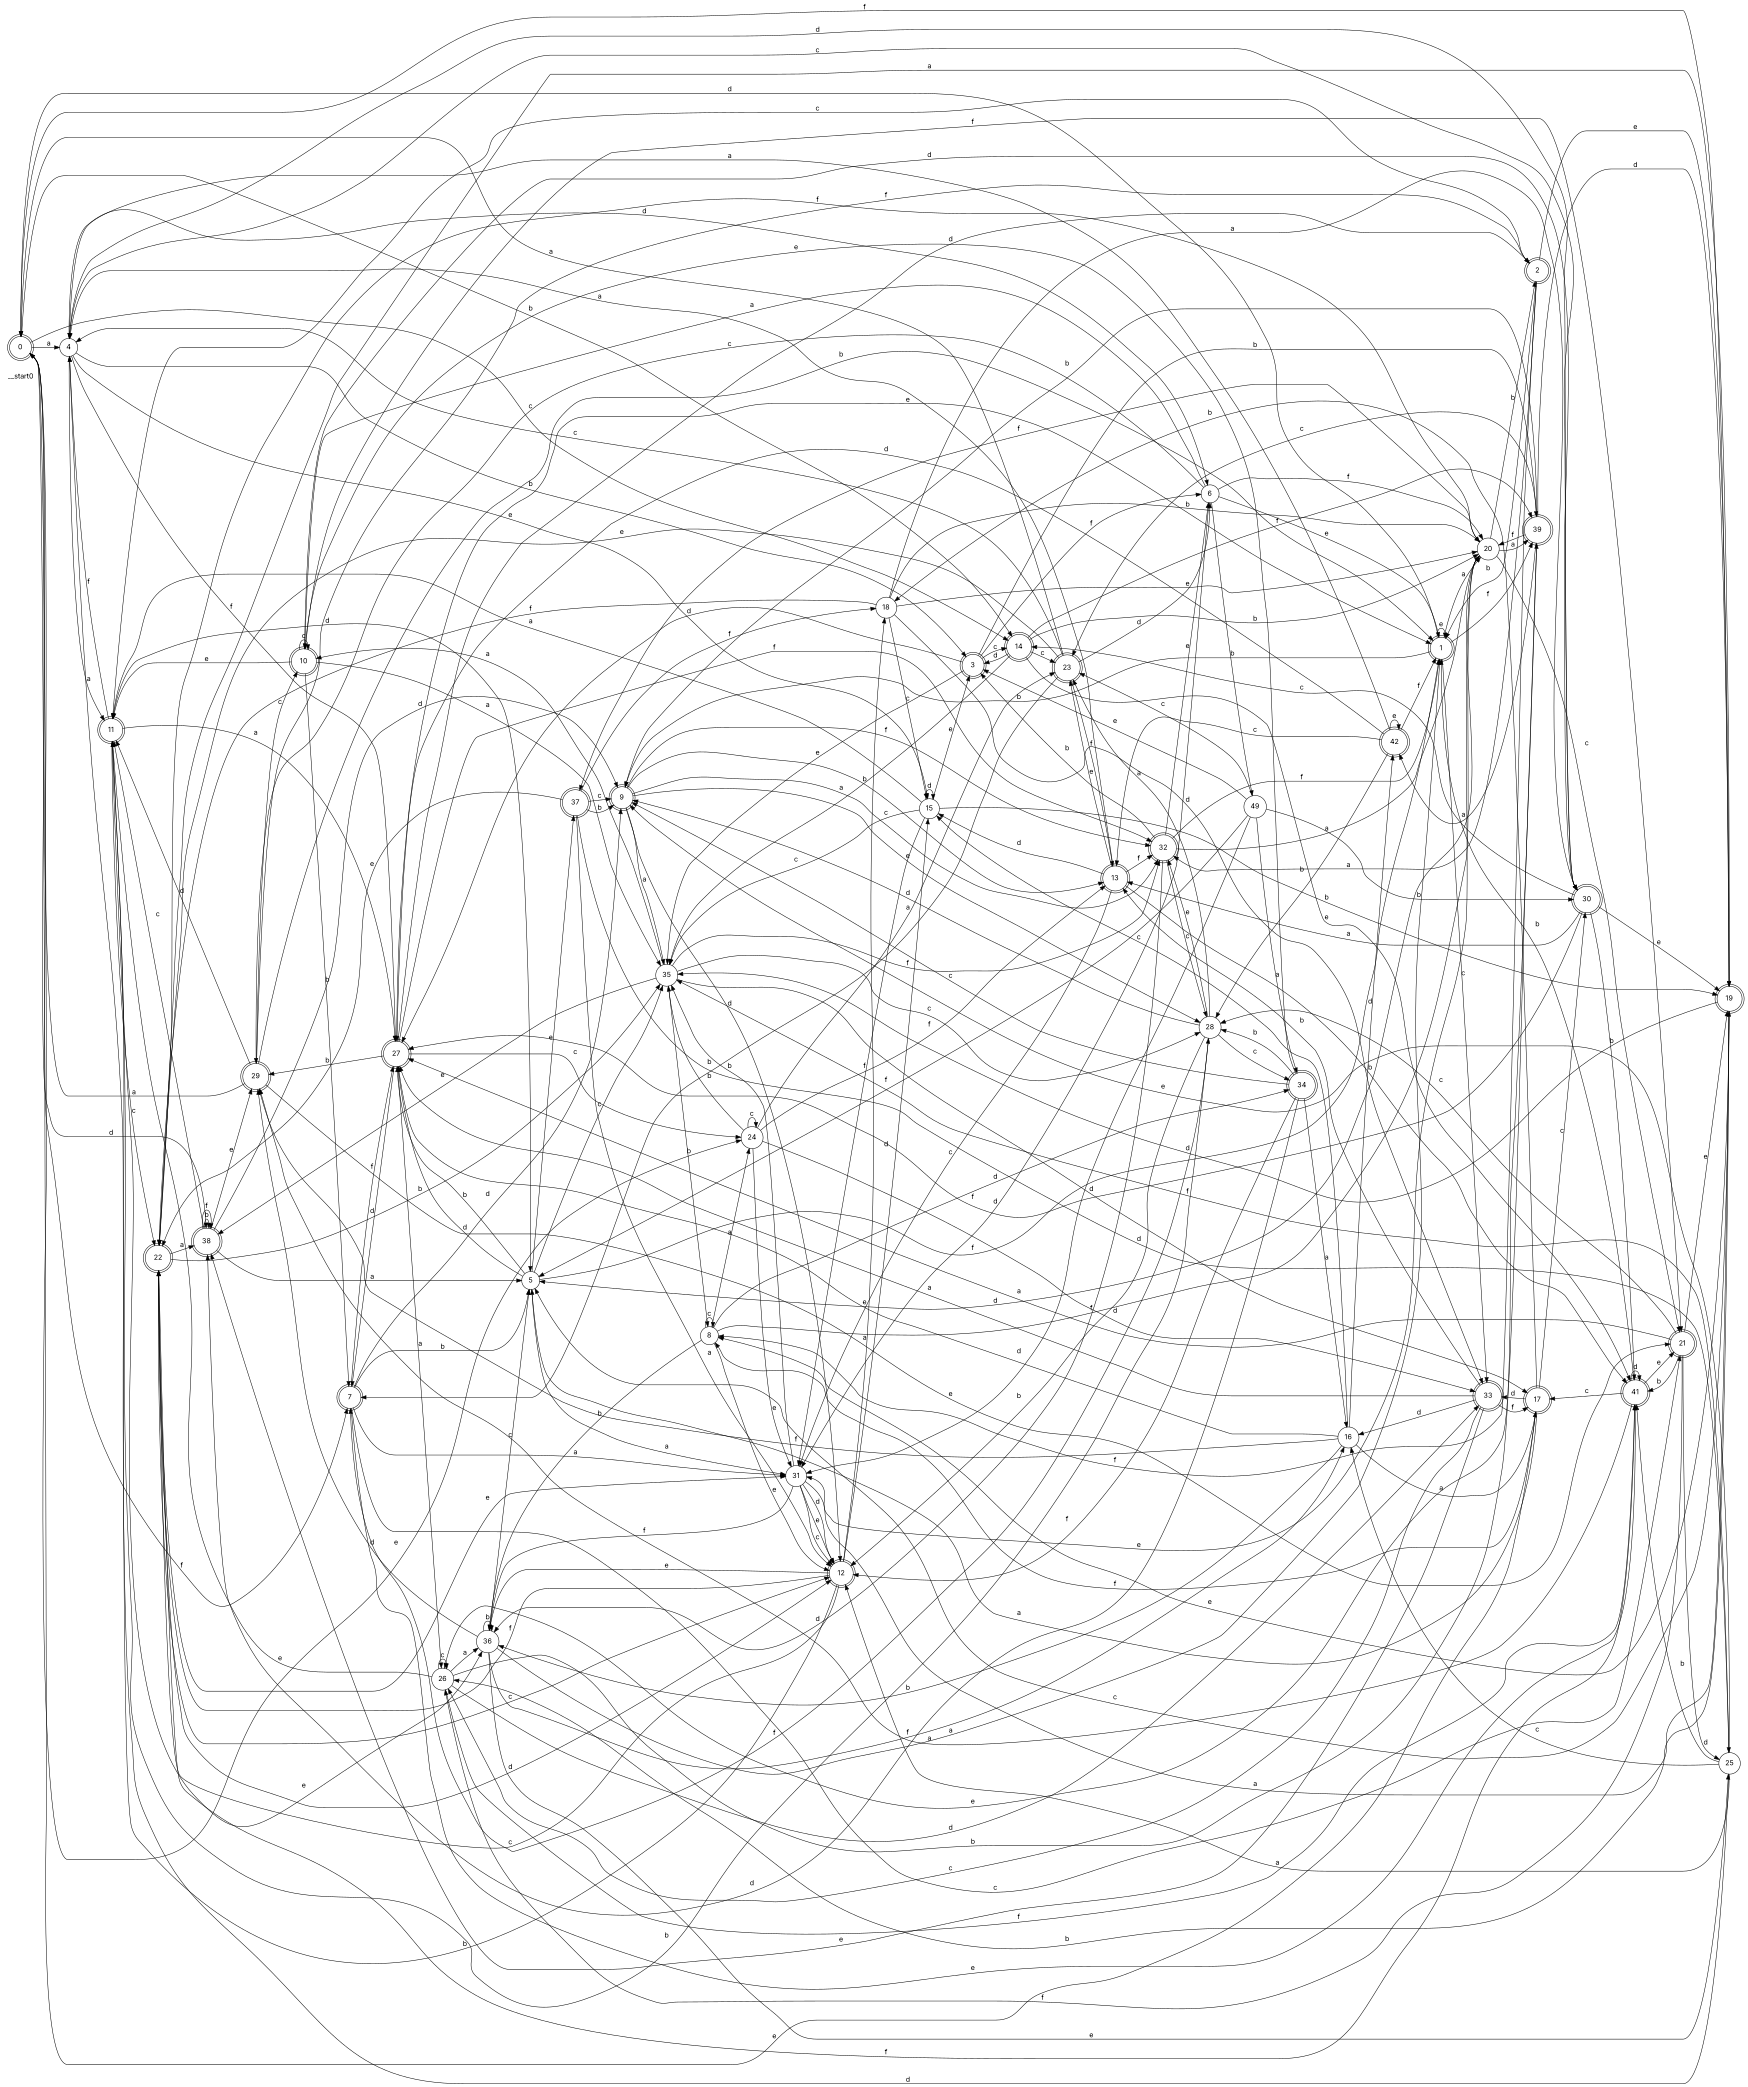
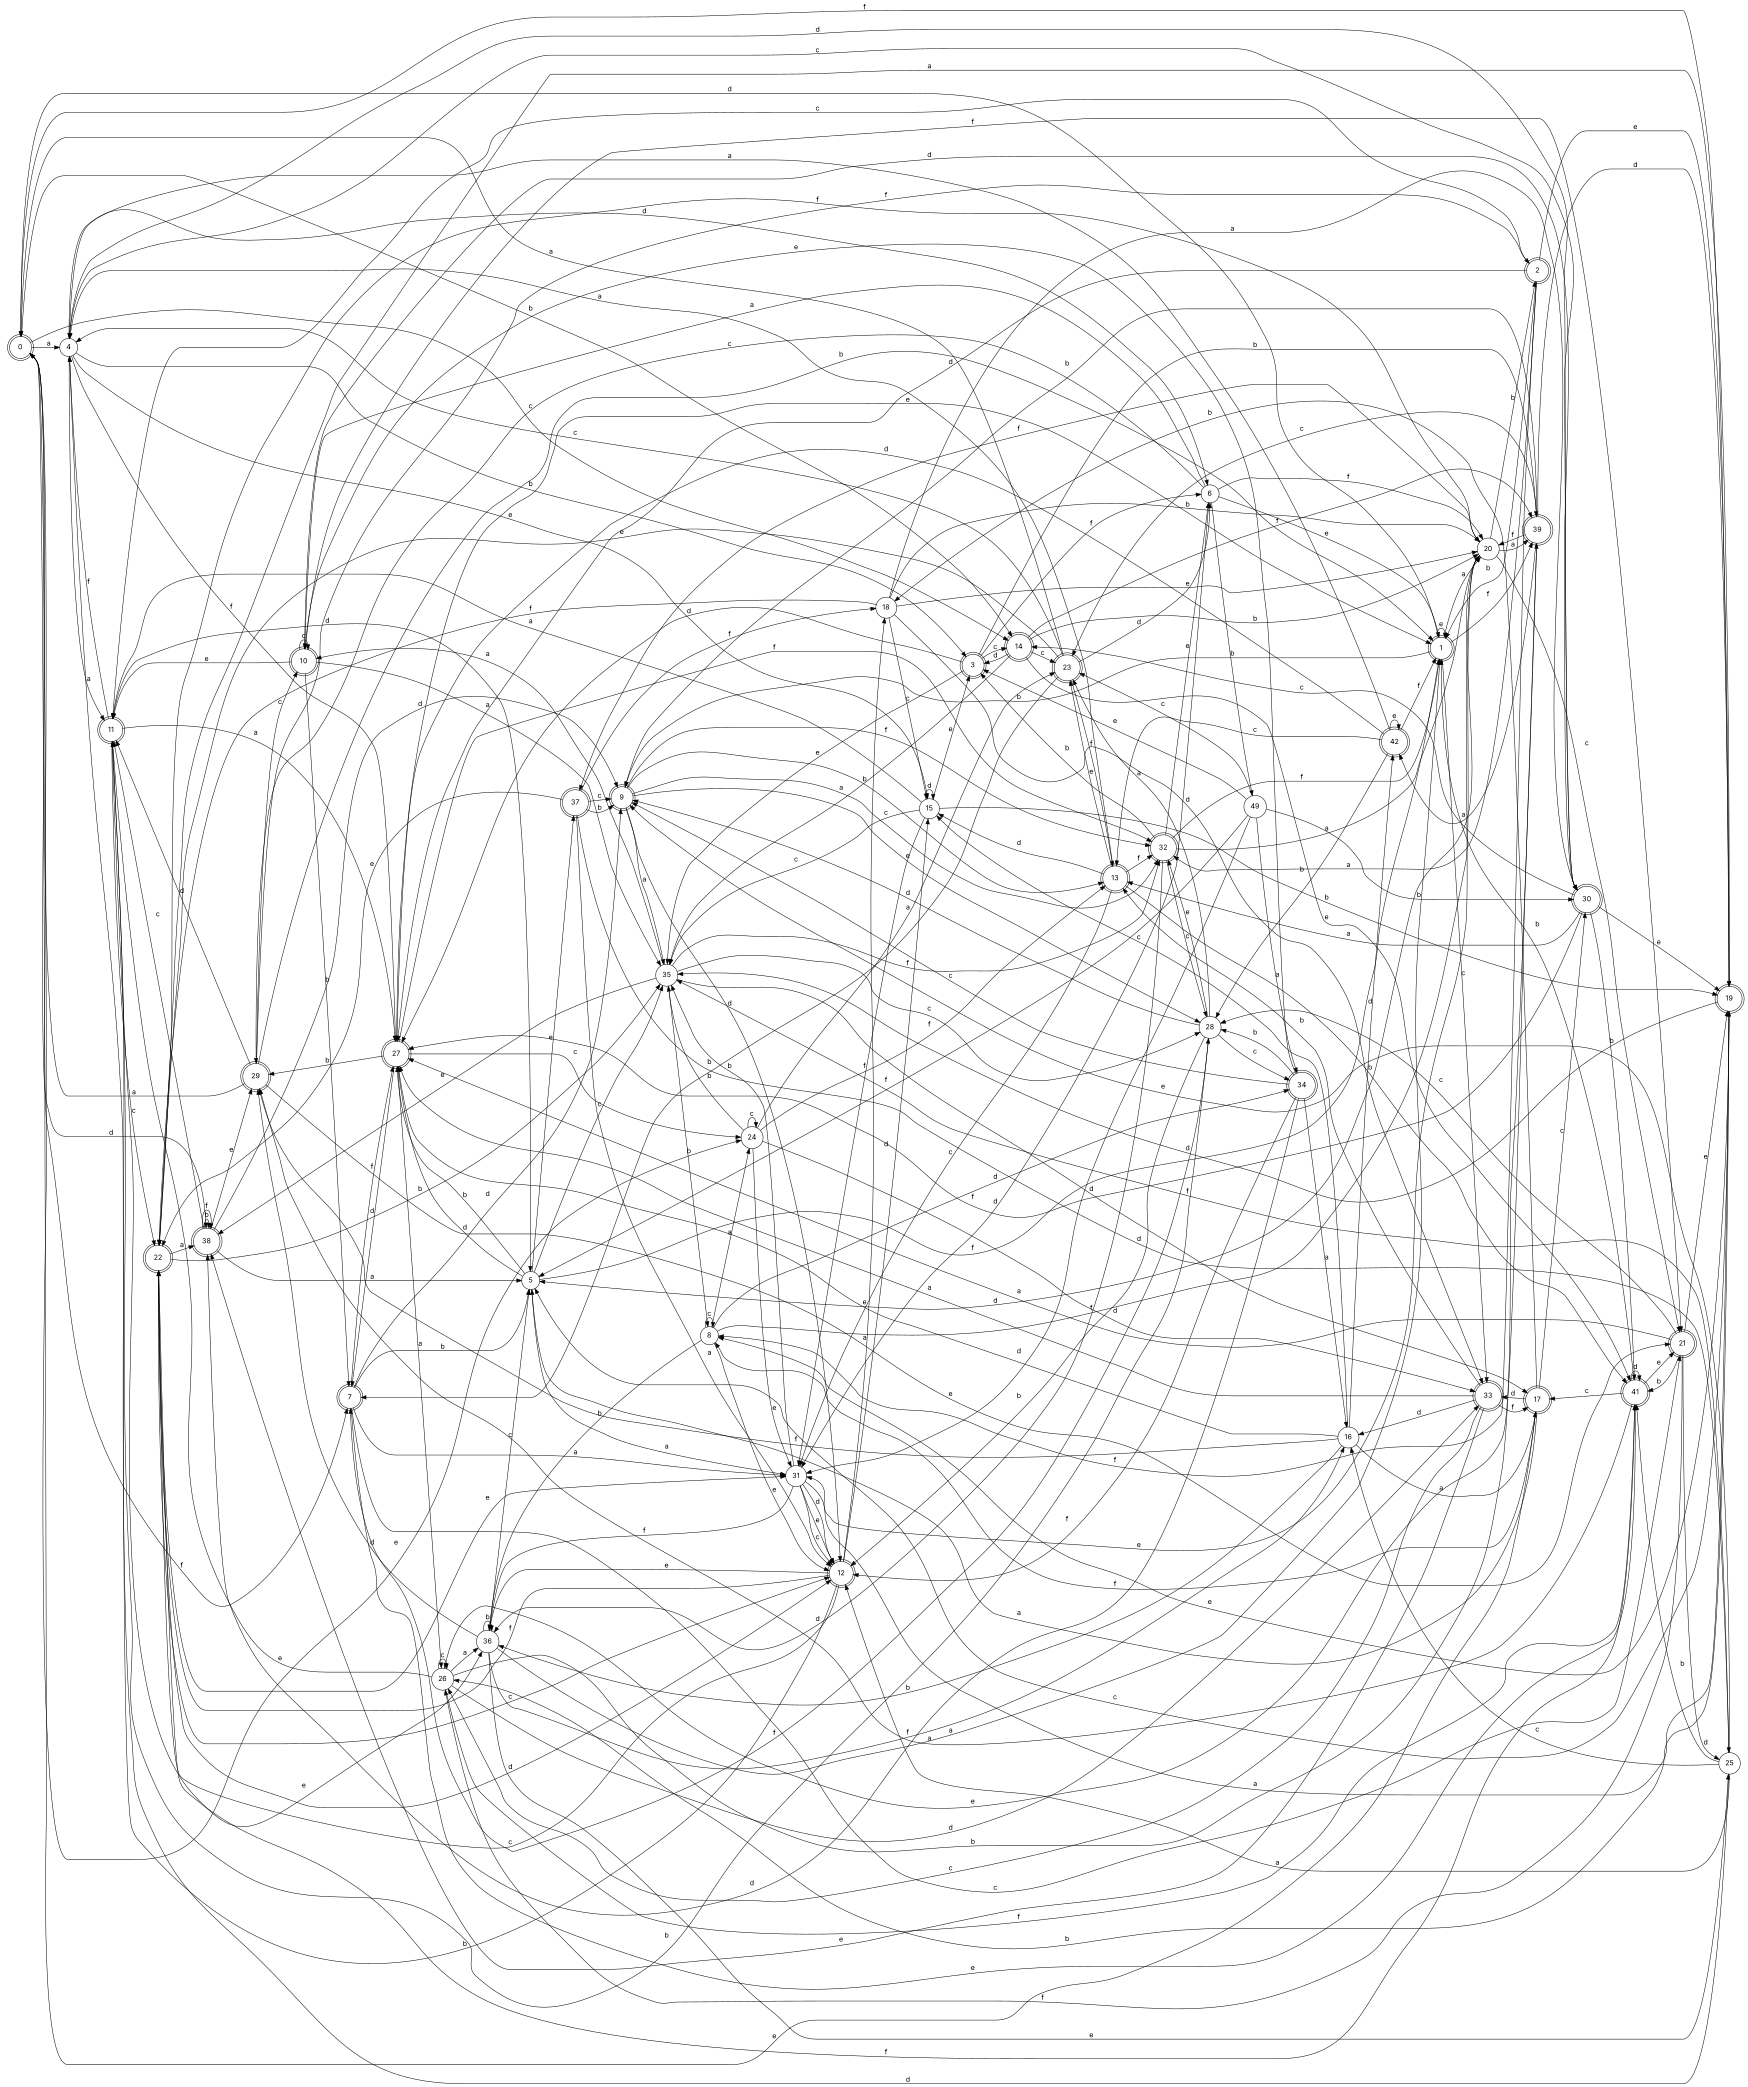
(760, 365) -> (792, 423)
(21, 377) -> none
